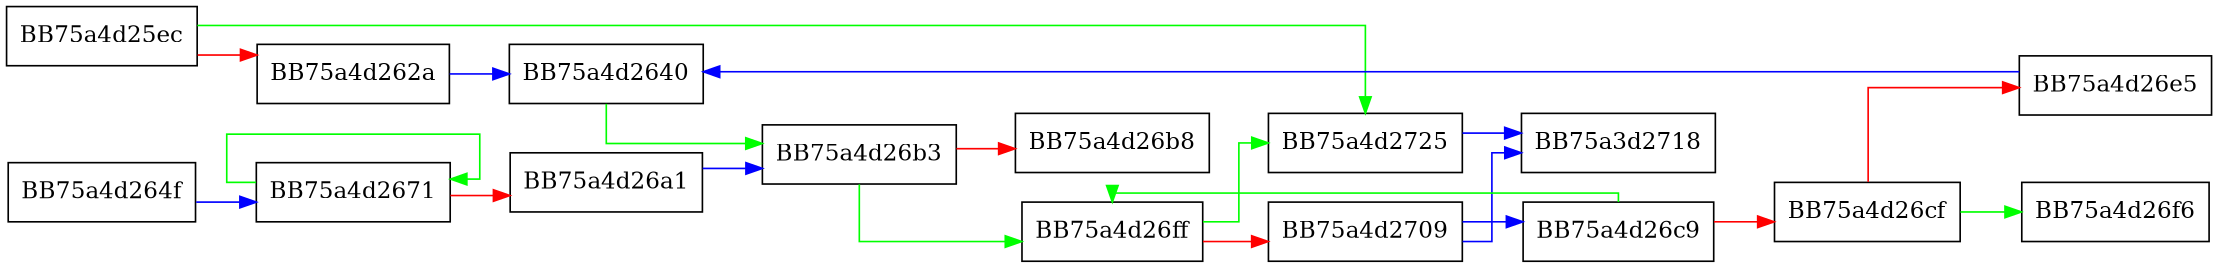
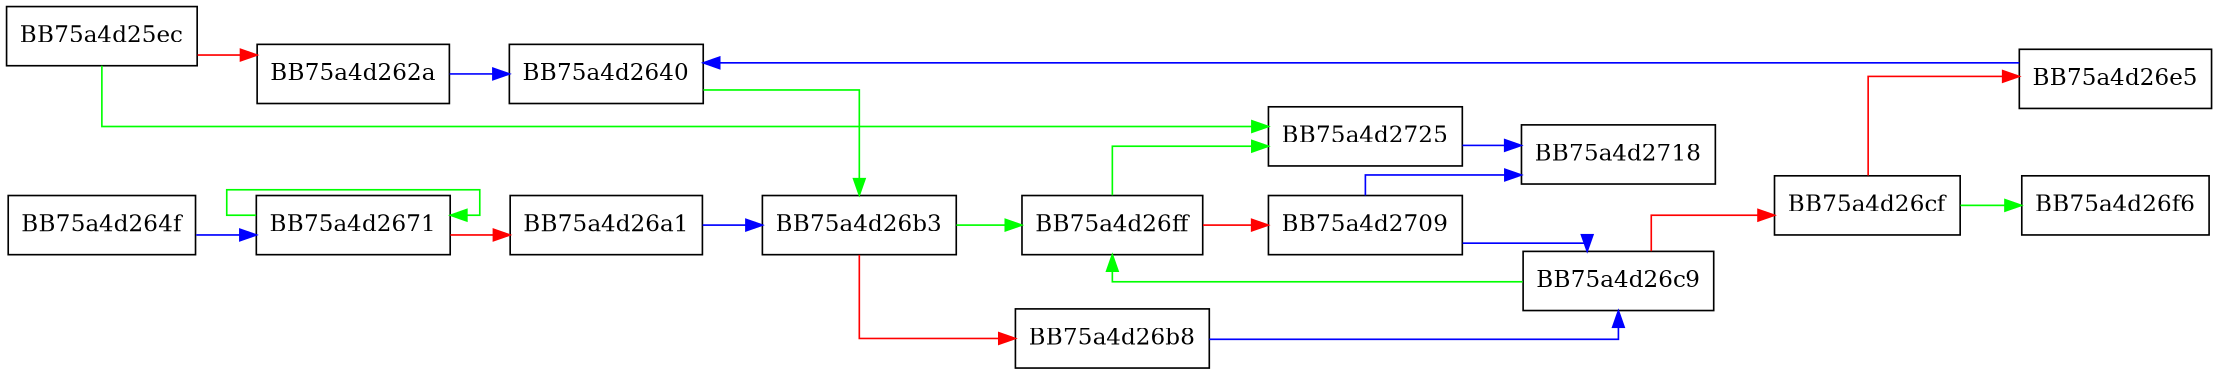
(1618, 143) -> (1618, 154)
none -> (1420, 339)
